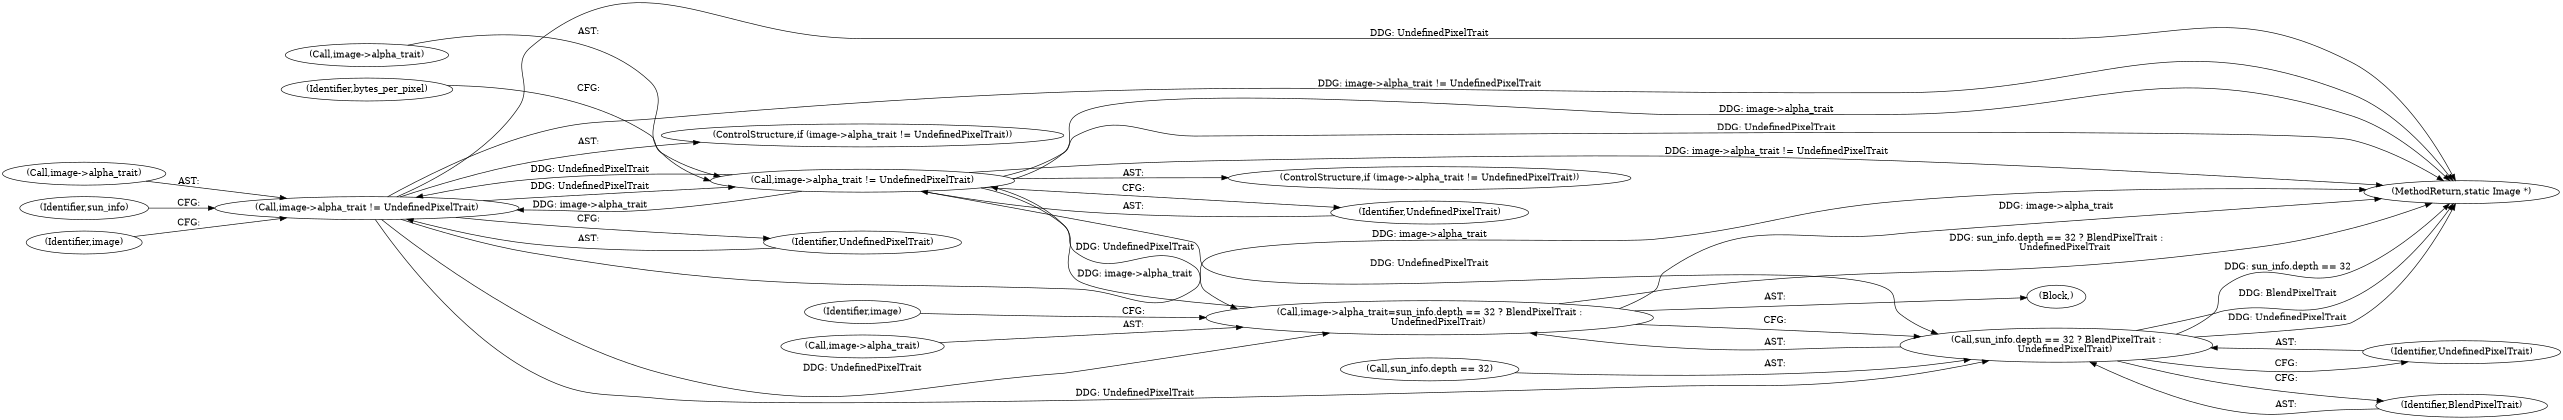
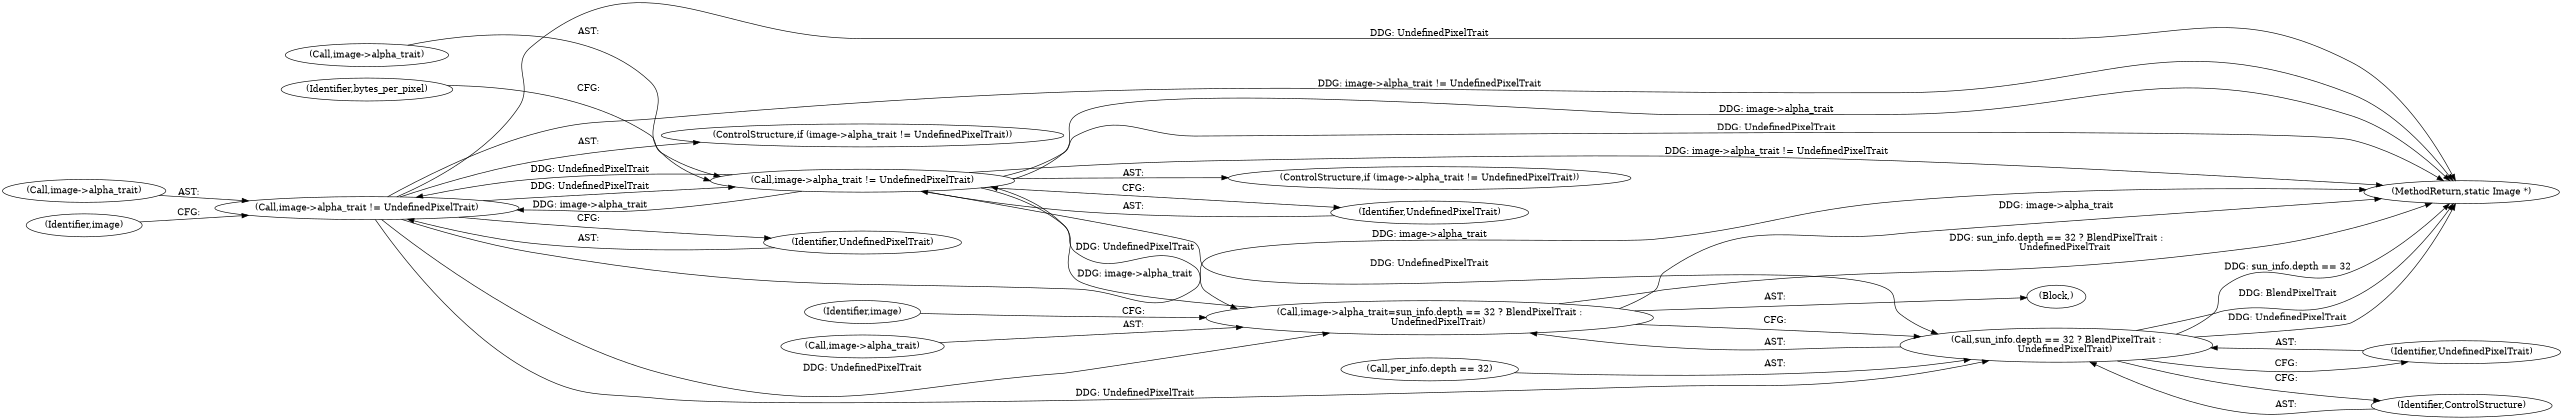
(84, 208) -> none
(1430, 369) -> (1430, 369)
(2462, 406) -> (2462, 406)
